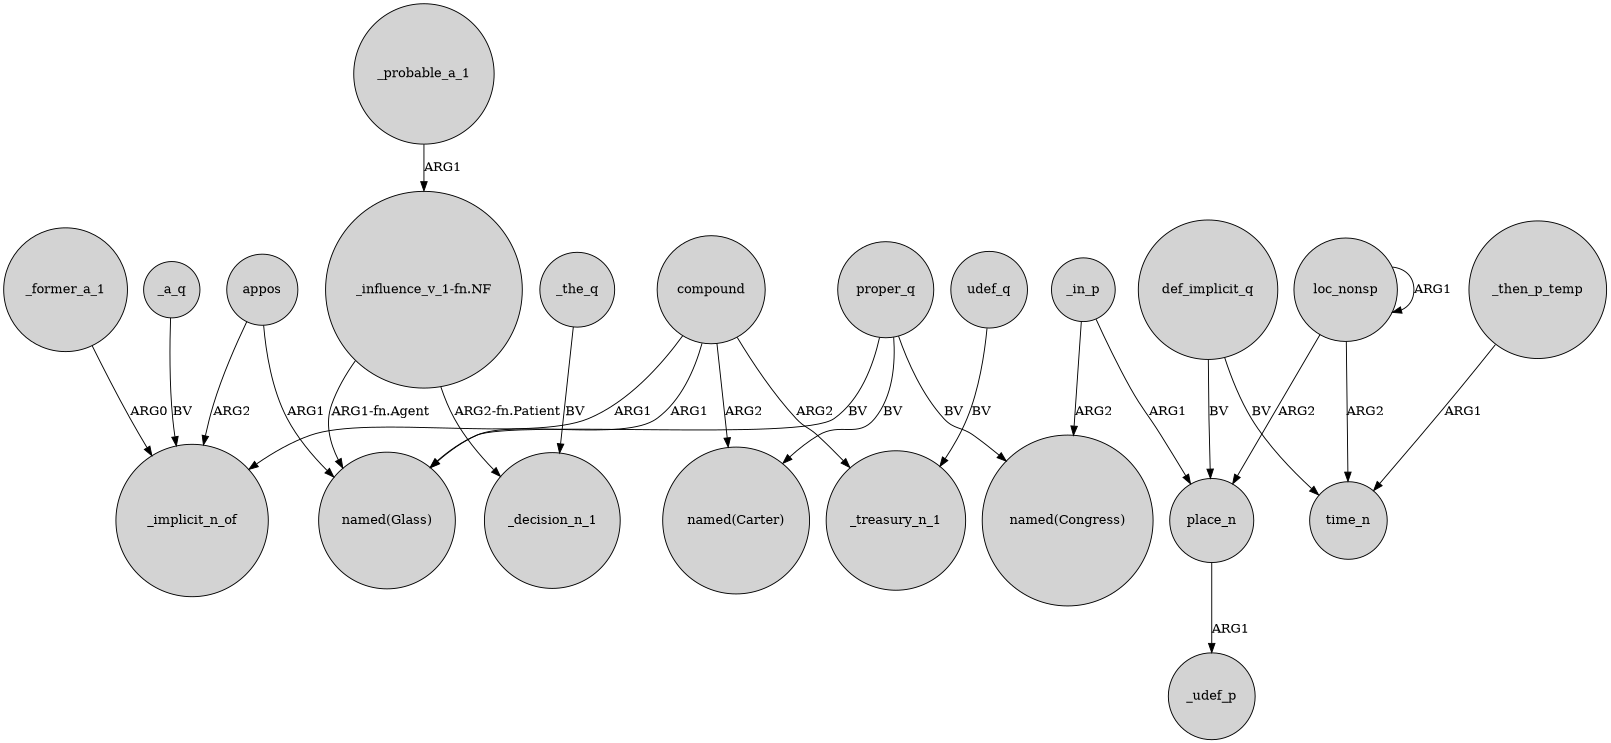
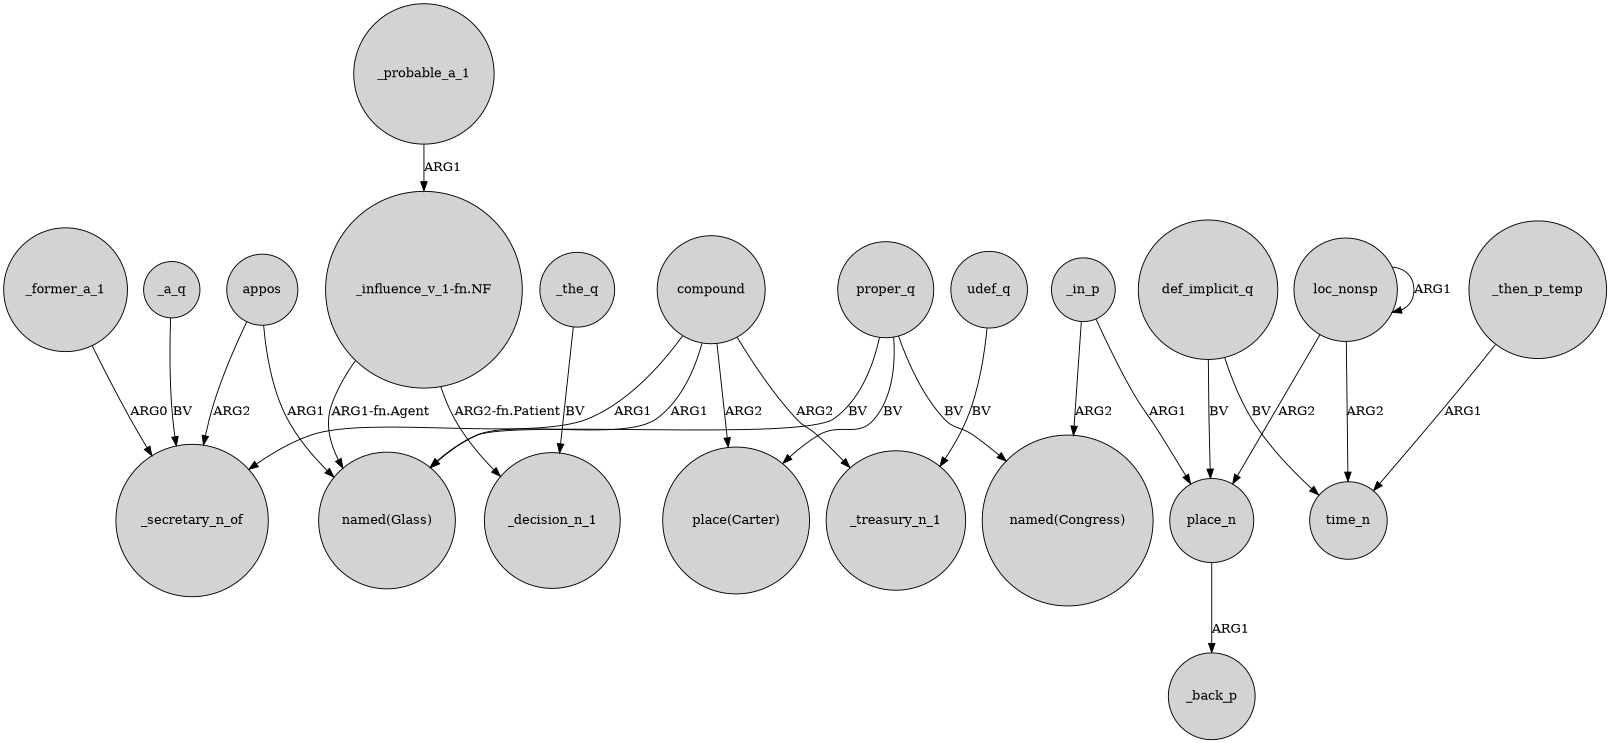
(192, 521) -> (192, 521)
(736, 521) -> (736, 521)
(1212, 696) -> (1212, 696)
